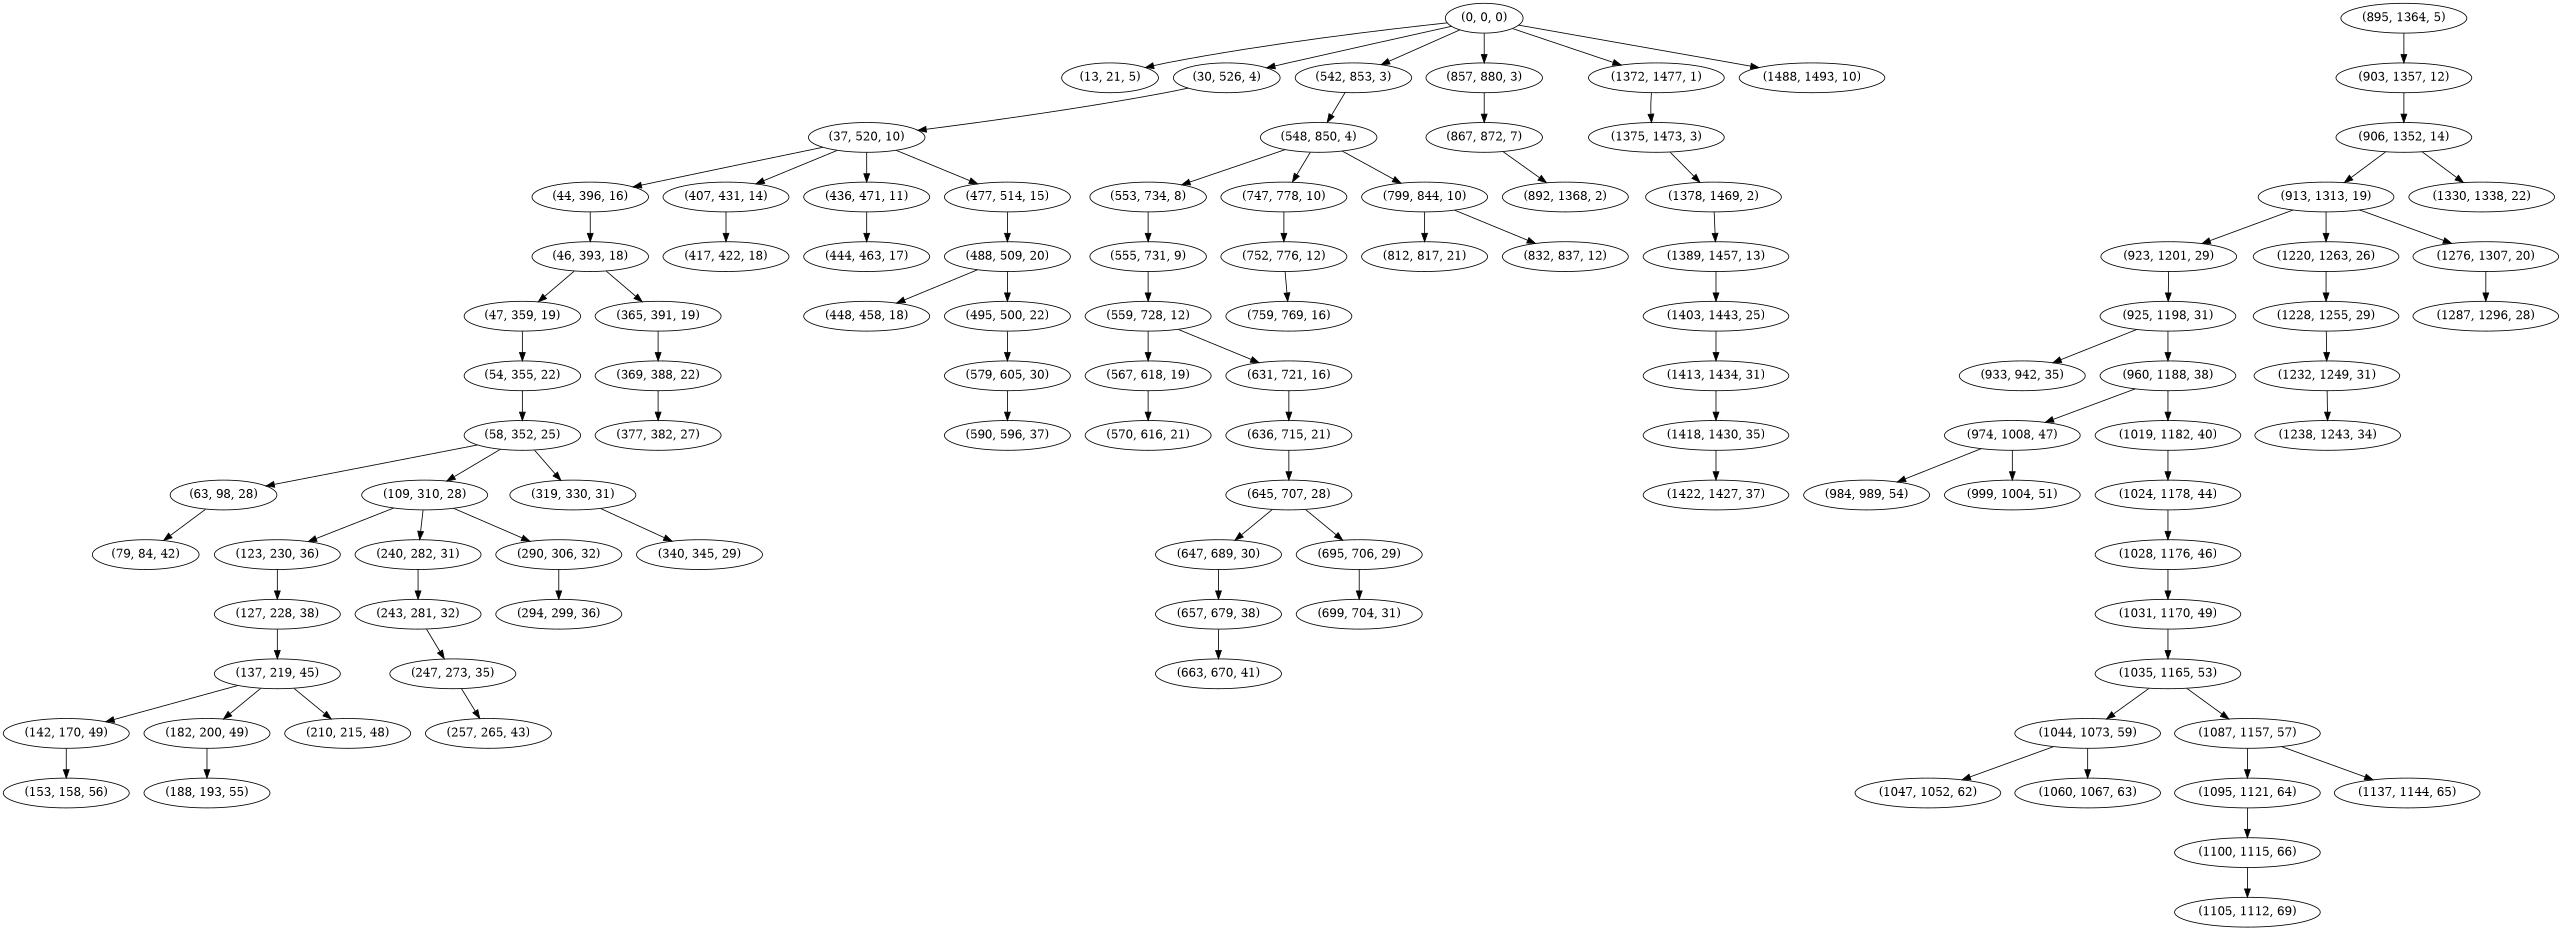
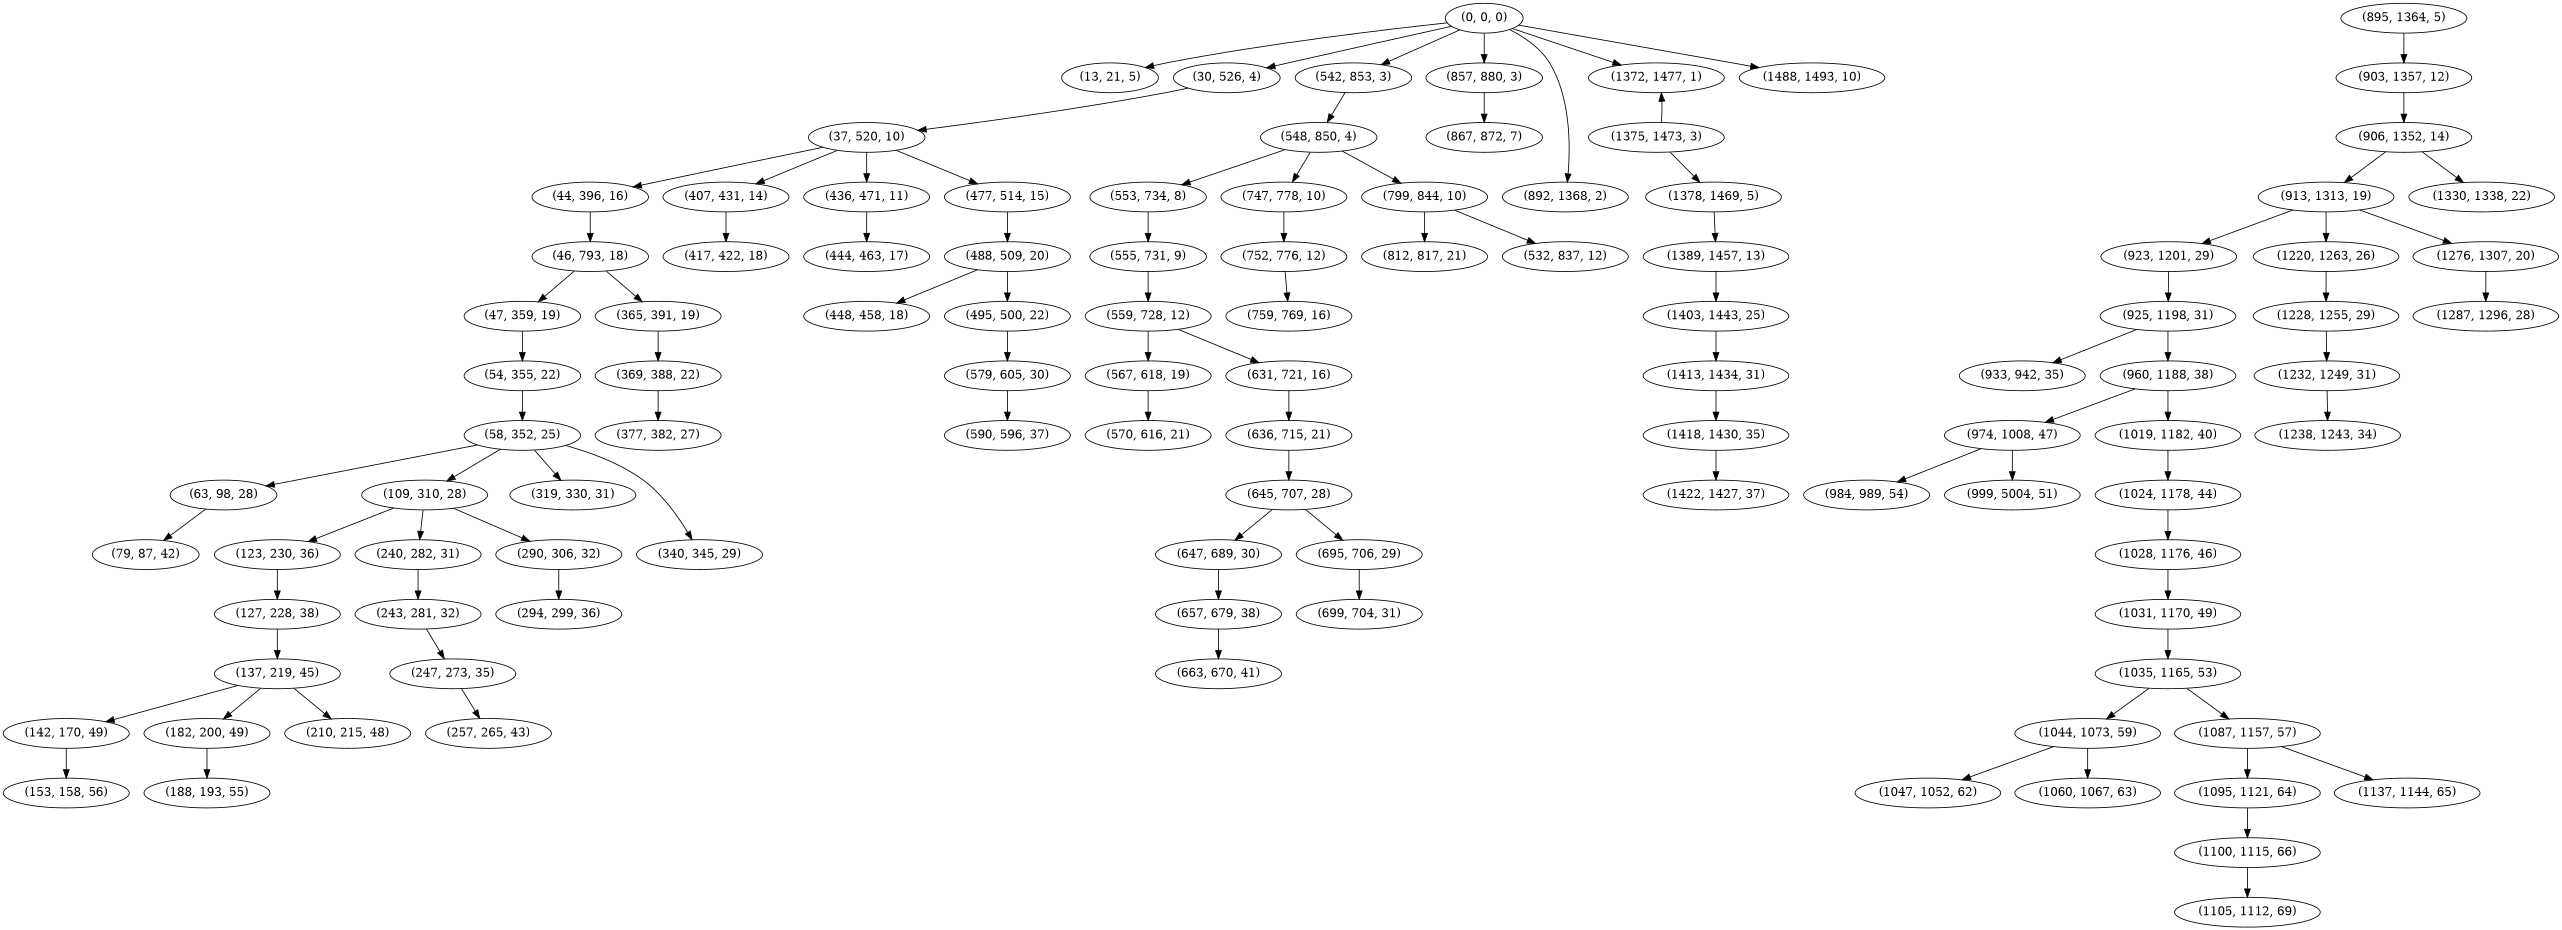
(1651, 104) -> (1662, 112)
(1521, 165) -> (1562, 91)
(1714, 197) -> (1714, 197)
(590, 257) -> (590, 257)
(1565, 257) -> (1565, 257)
(2012, 495) -> (2012, 495)
(632, 523) -> (636, 475)
(146, 555) -> (146, 555)
